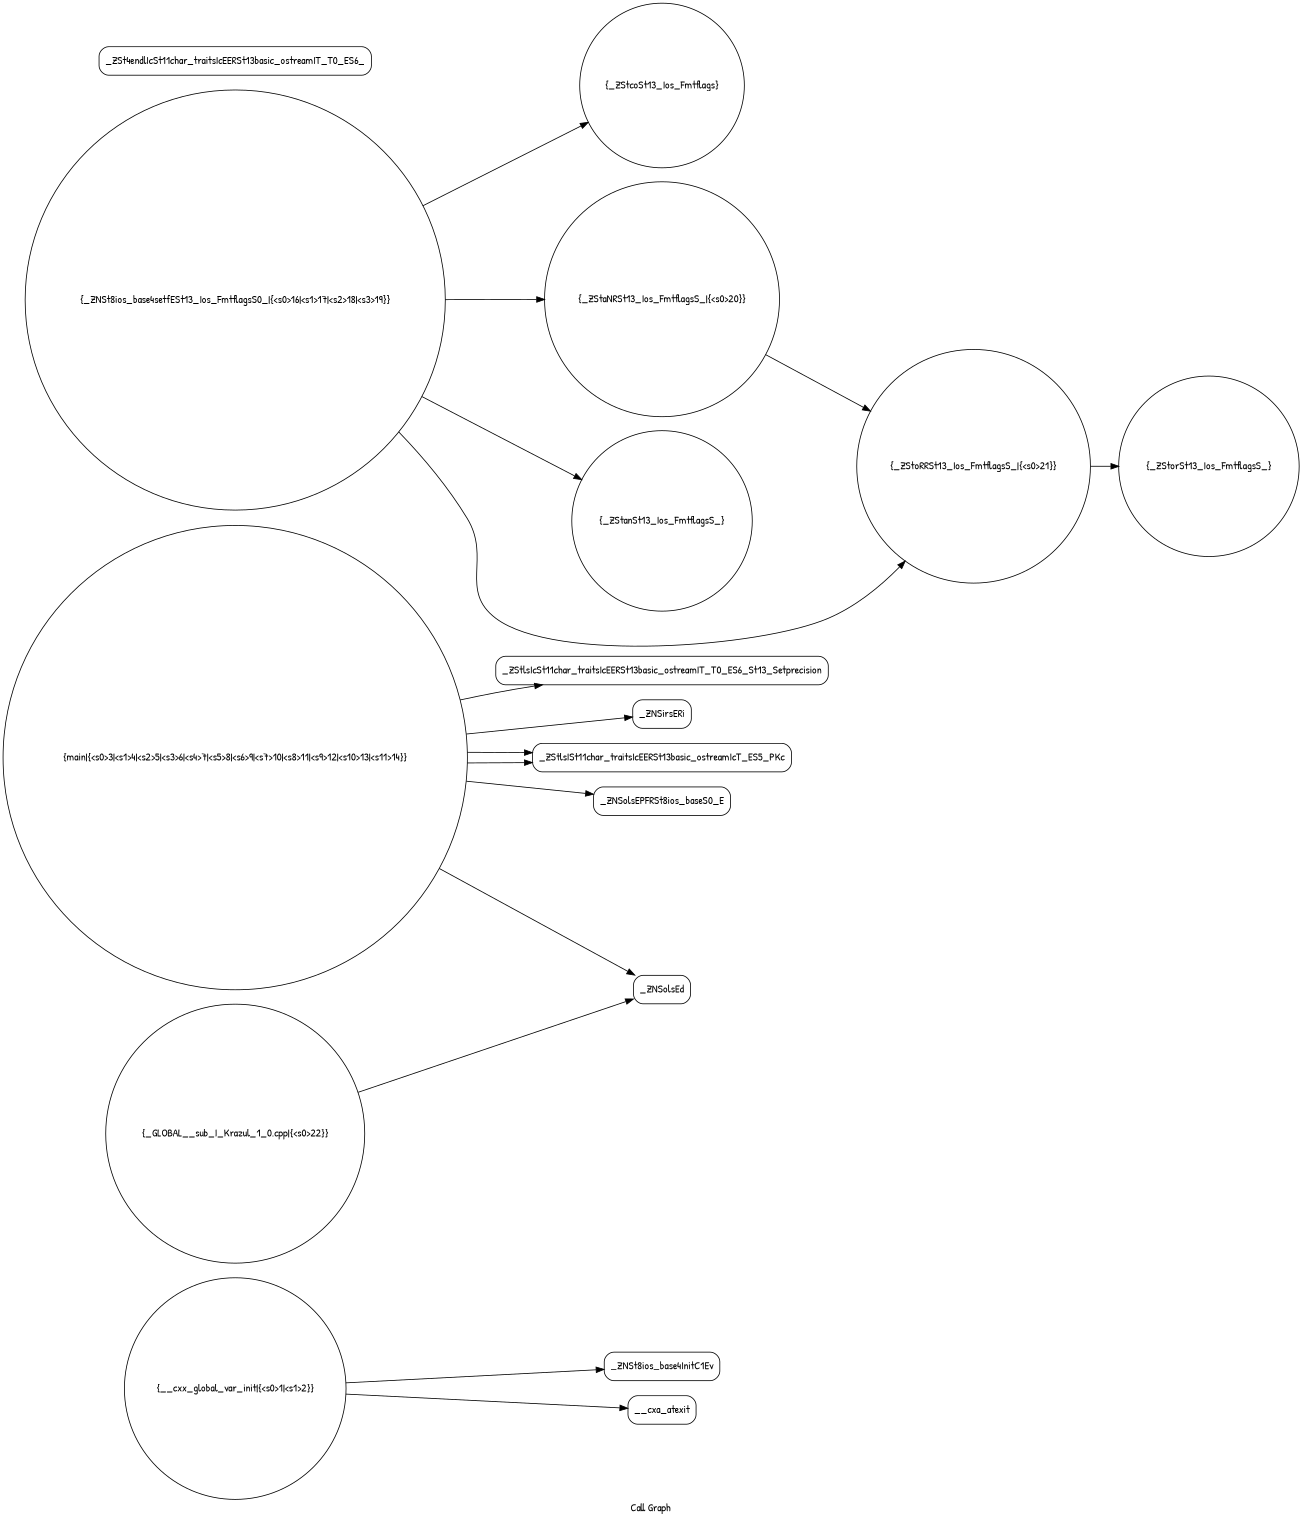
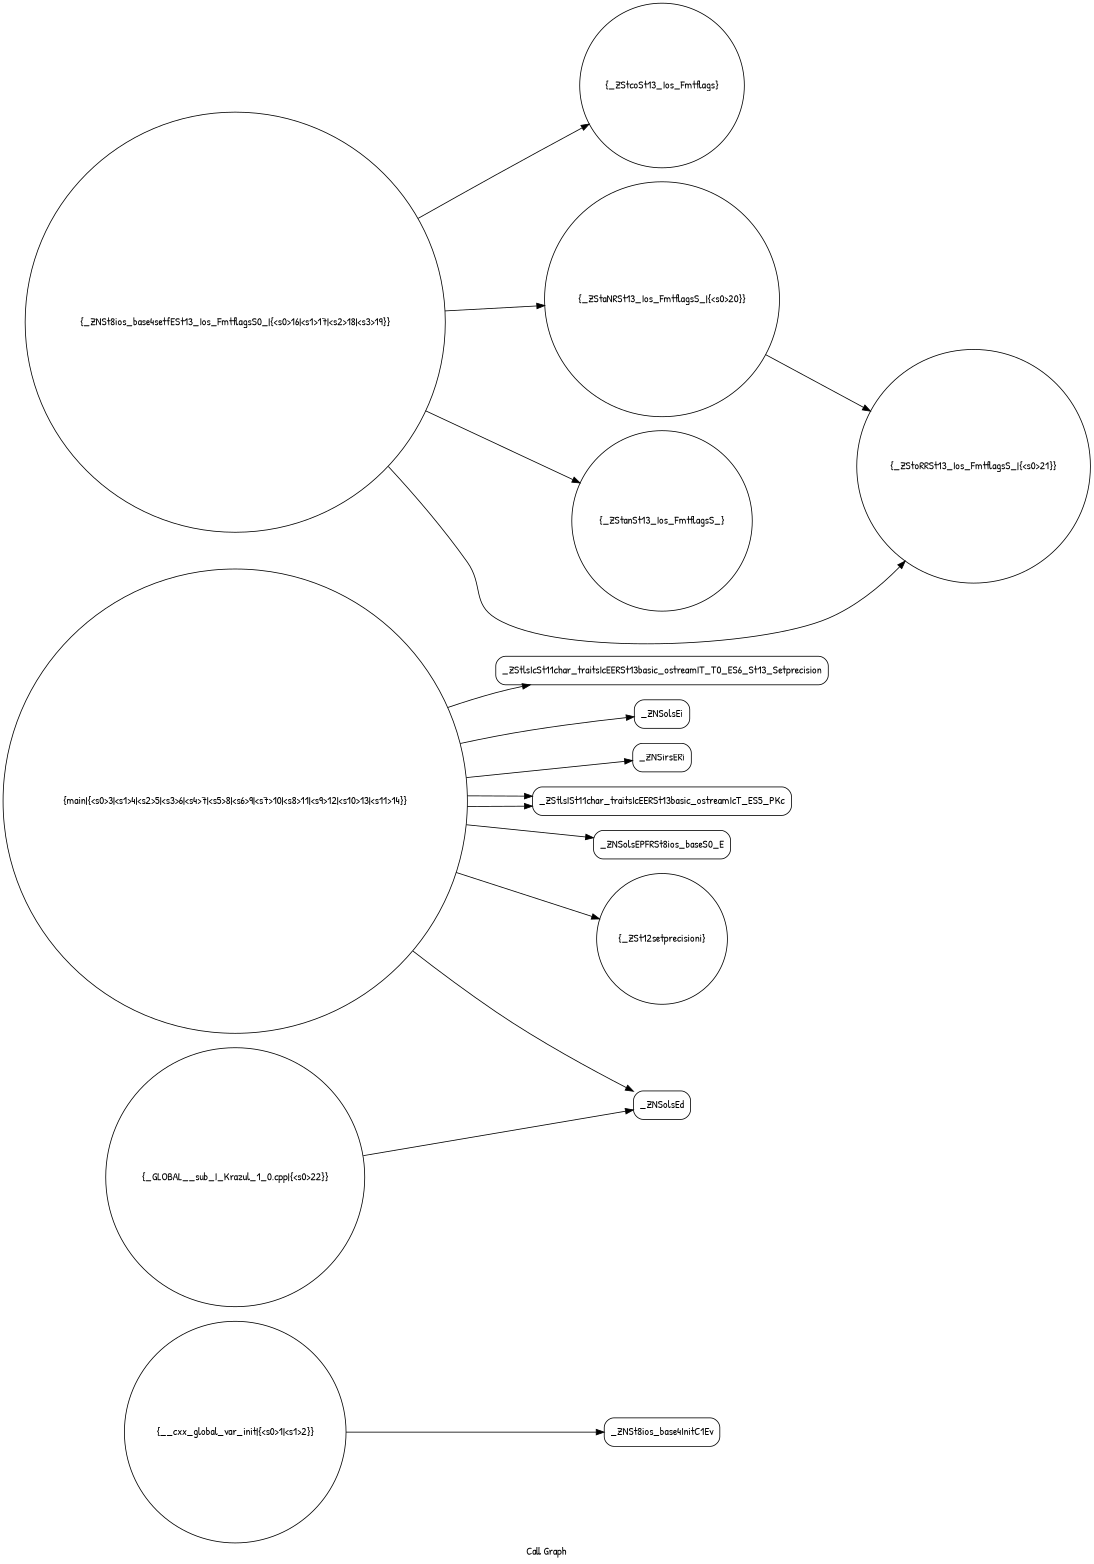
(235, 61) -> none
(1209, 466) -> none
none -> (662, 714)
none -> (662, 939)
(662, 1410) -> none
